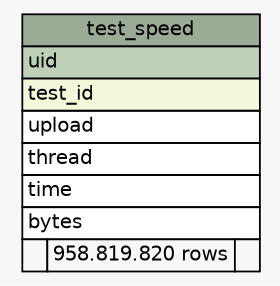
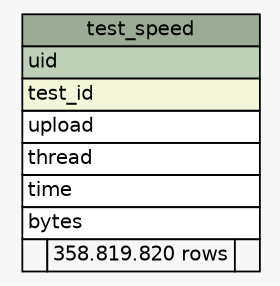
(141, 255) -> (141, 255)
